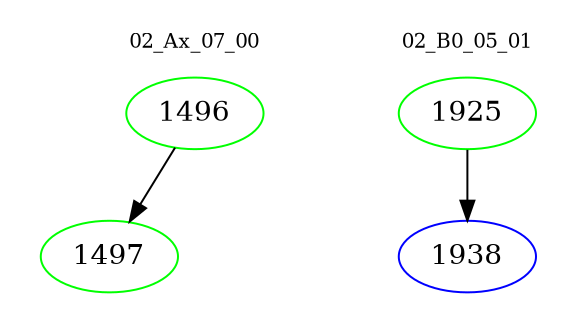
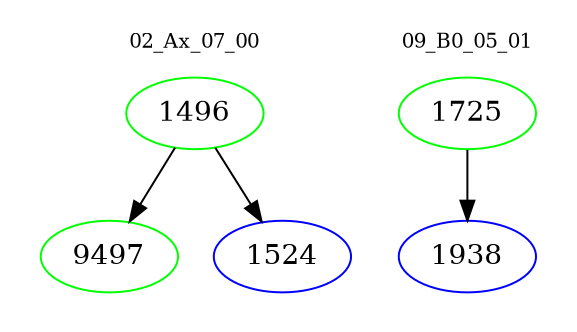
(467, 43) -> (467, 43)
(467, 113) -> (467, 113)
(109, 257) -> (109, 257)
none -> (282, 257)
